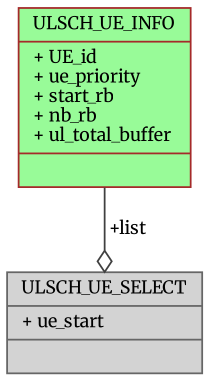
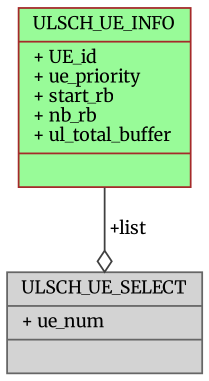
(63, 322) -> (63, 322)
